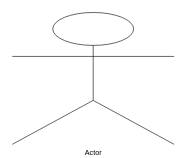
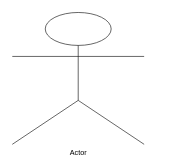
(93, 78) -> (78, 78)
